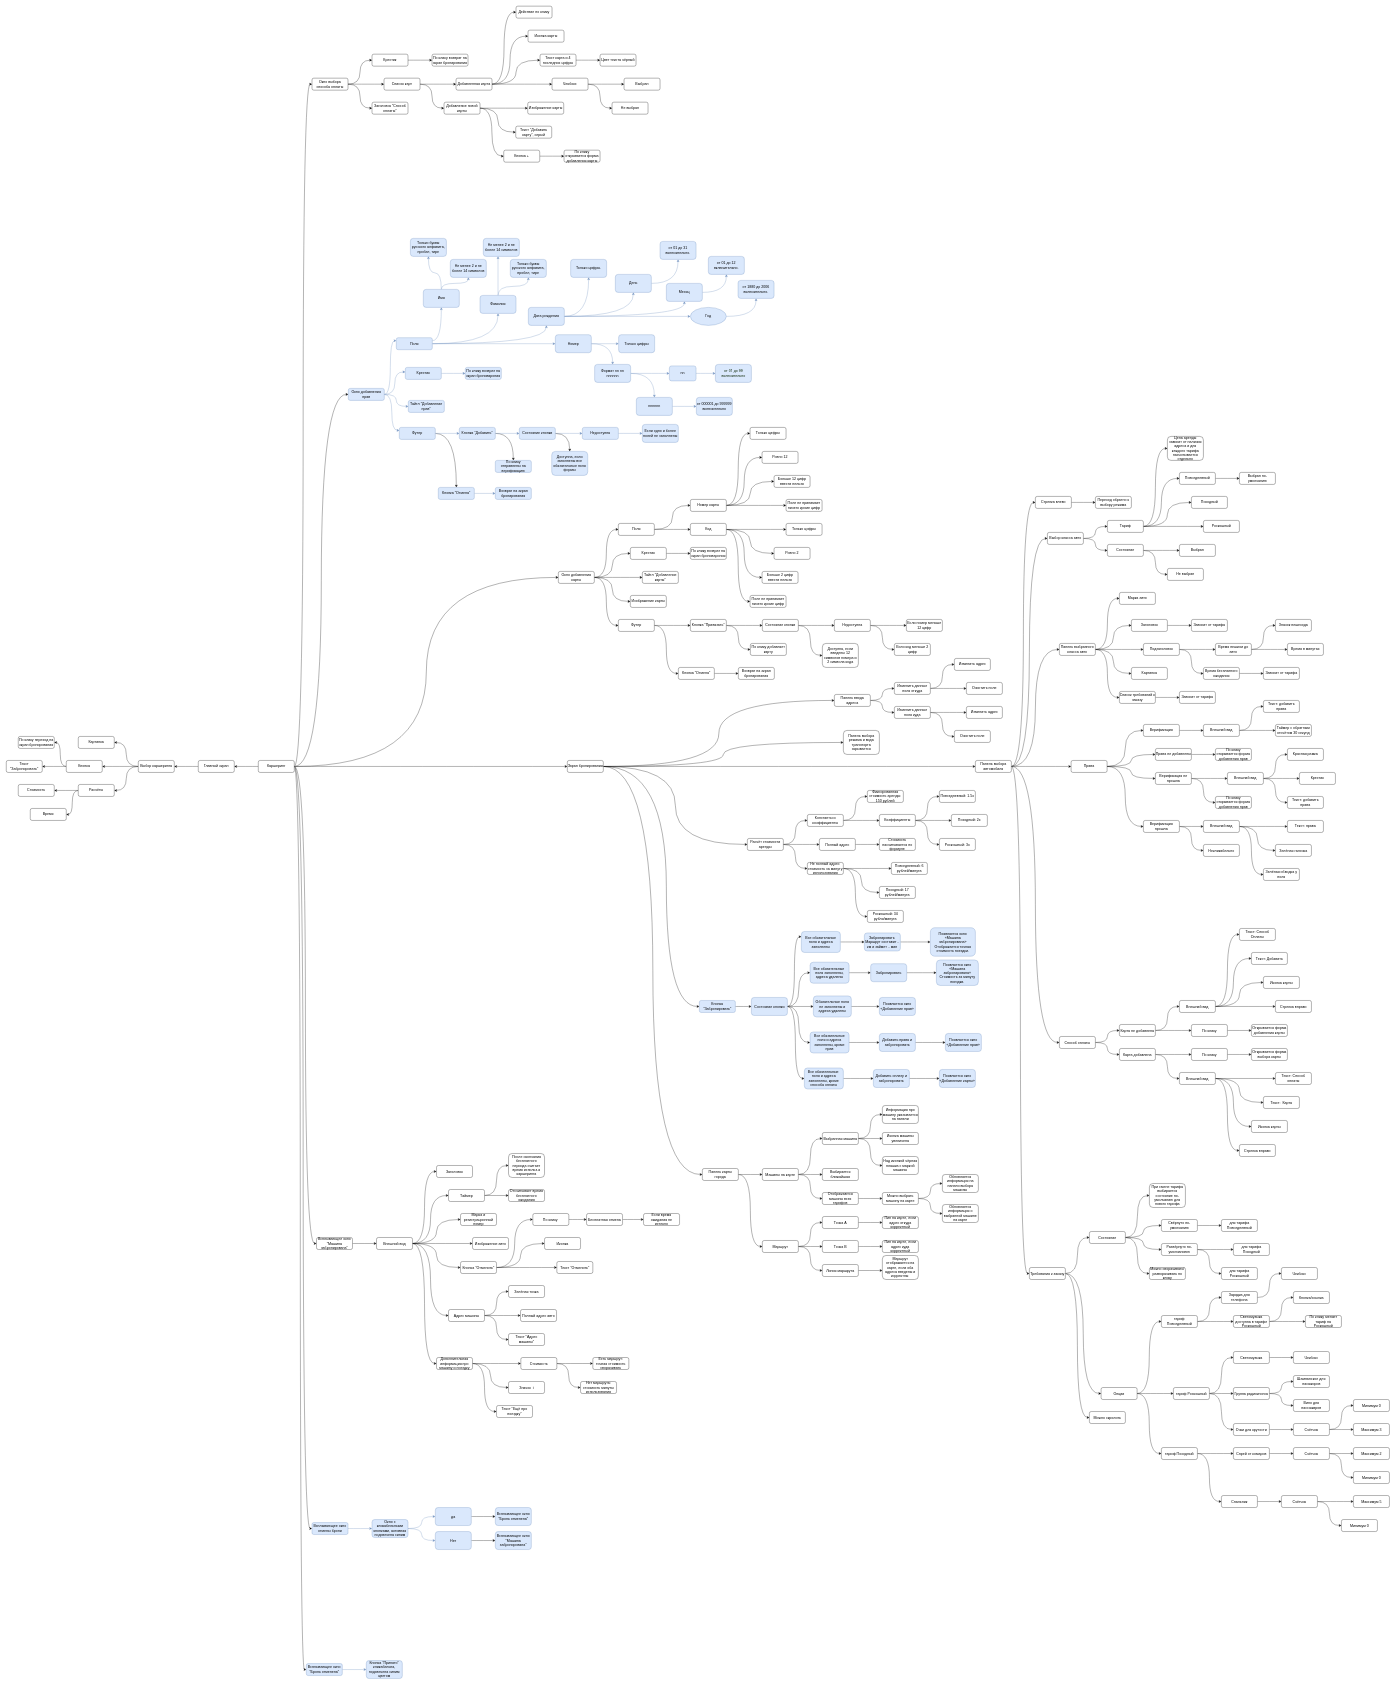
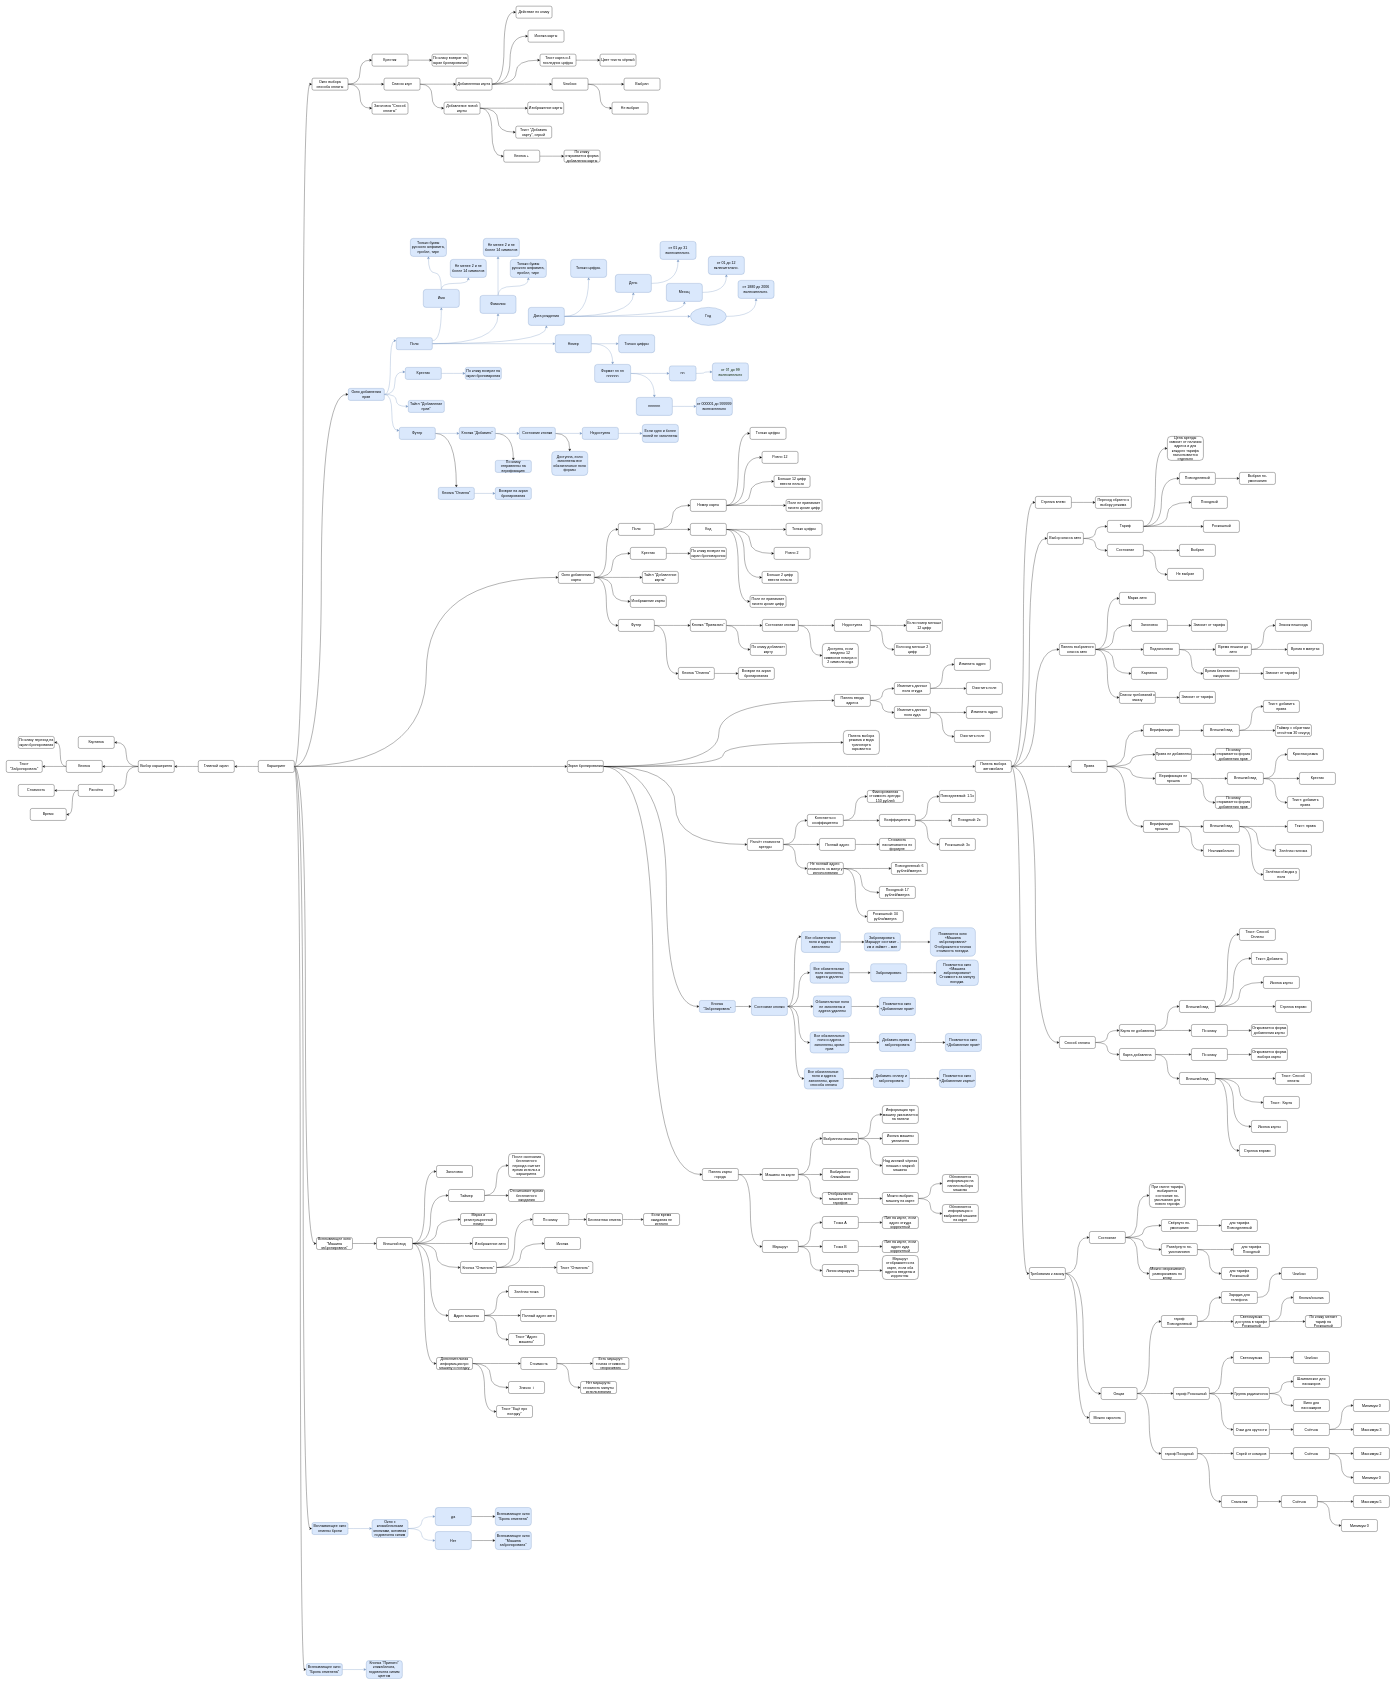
(733, 373) -> (730, 372)
